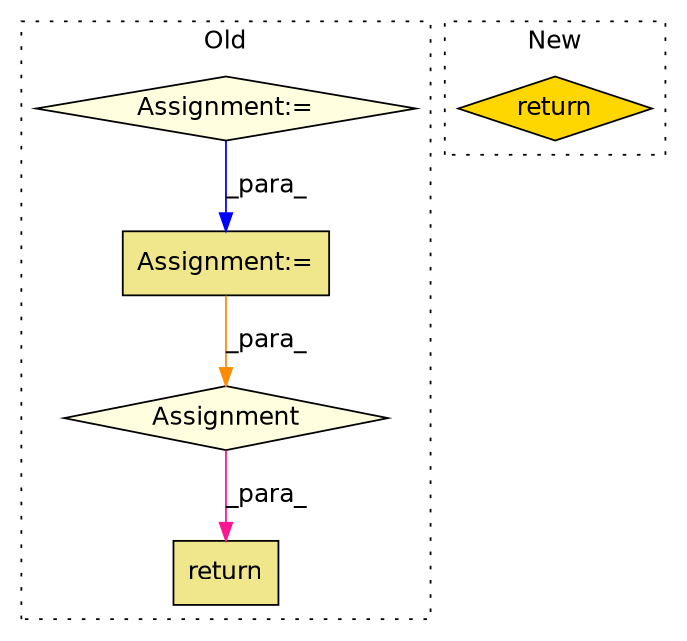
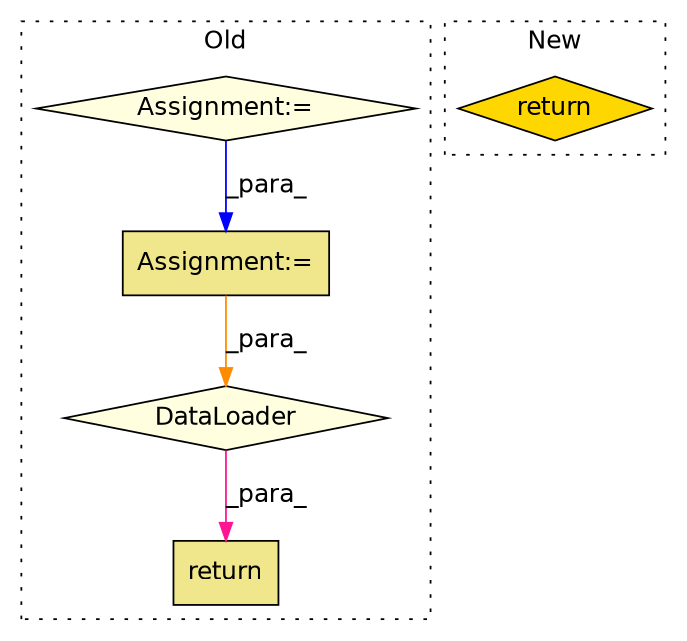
(226, 418) -> (226, 418)
